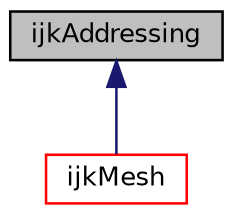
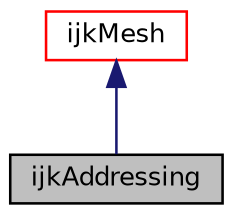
(116, 121) -> (116, 121)
